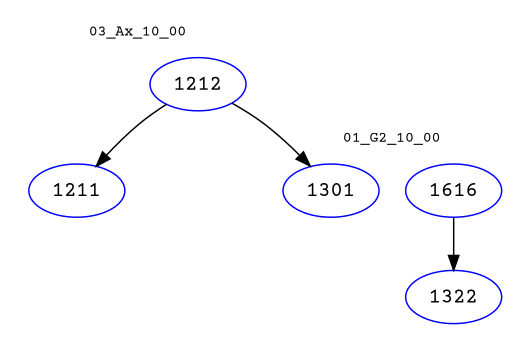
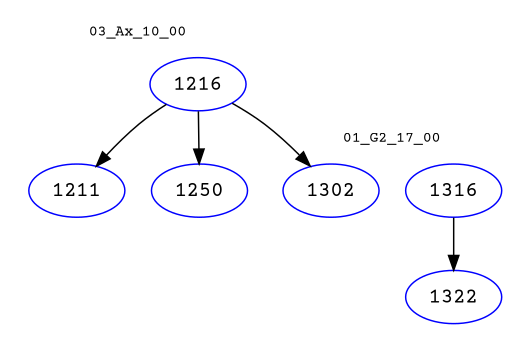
(198, 84) -> (198, 84)
(392, 138) -> (392, 138)
none -> (200, 191)
(331, 191) -> (331, 191)
(454, 191) -> (454, 191)
